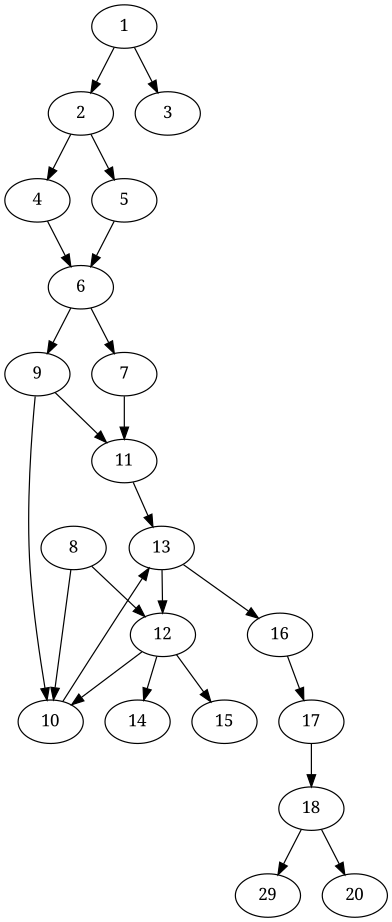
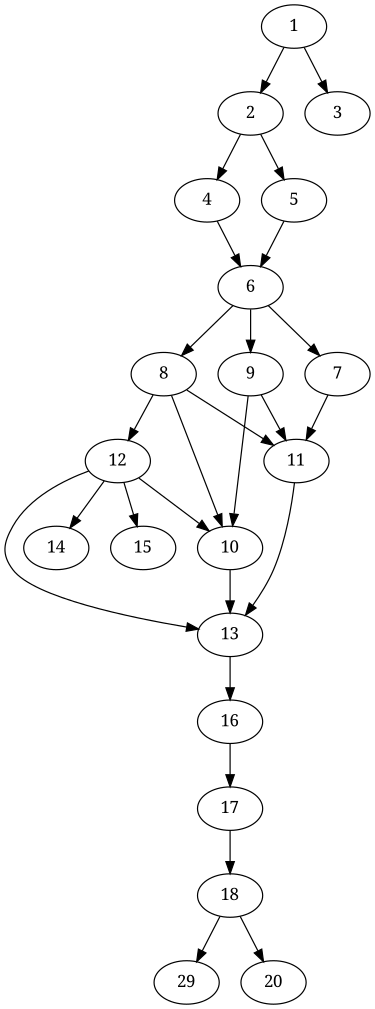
none -> (212, 326)
none -> (225, 414)
(162, 585) -> (30, 583)
